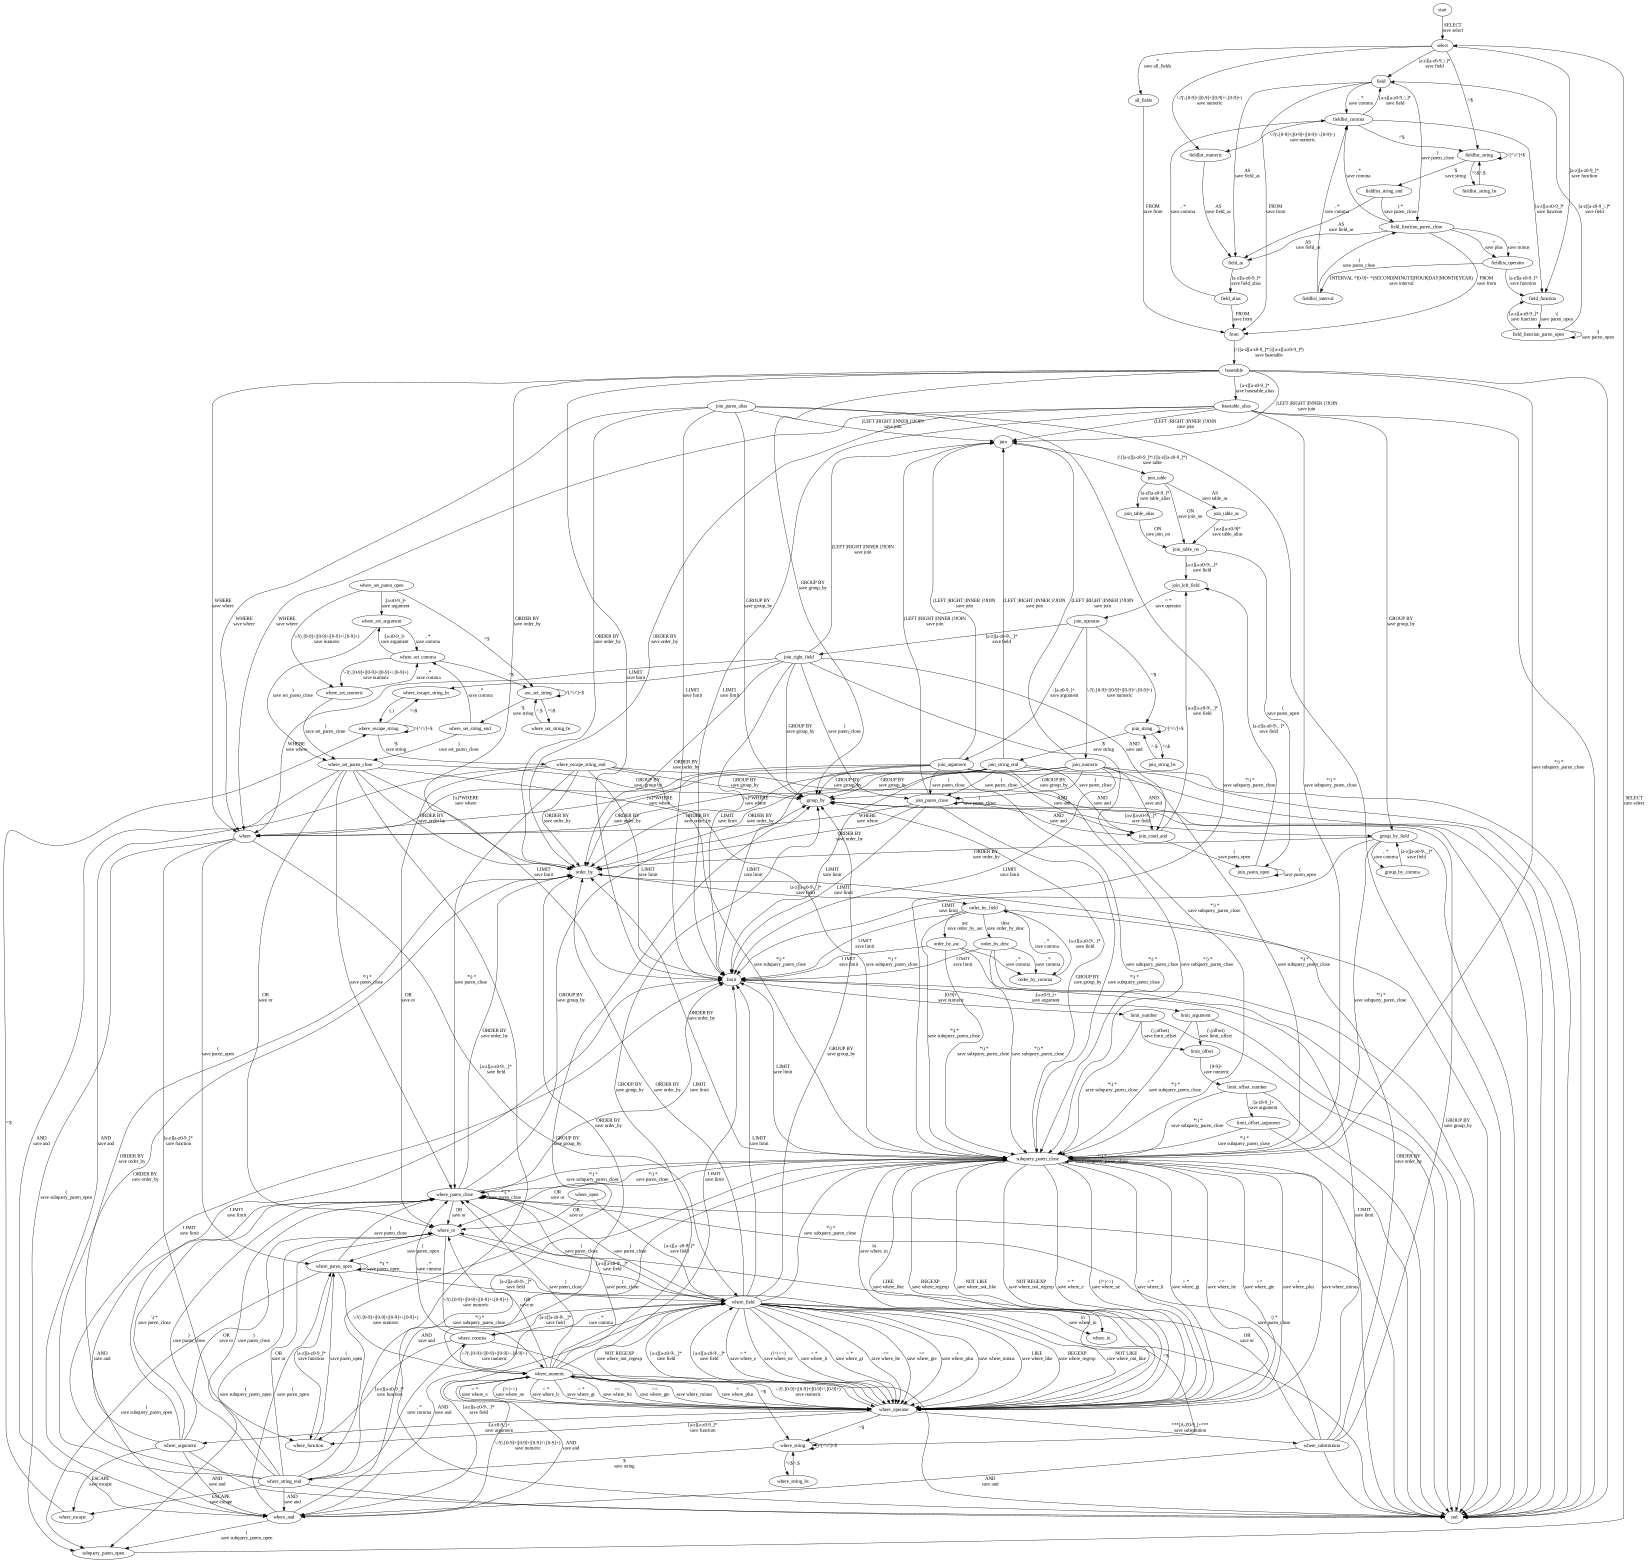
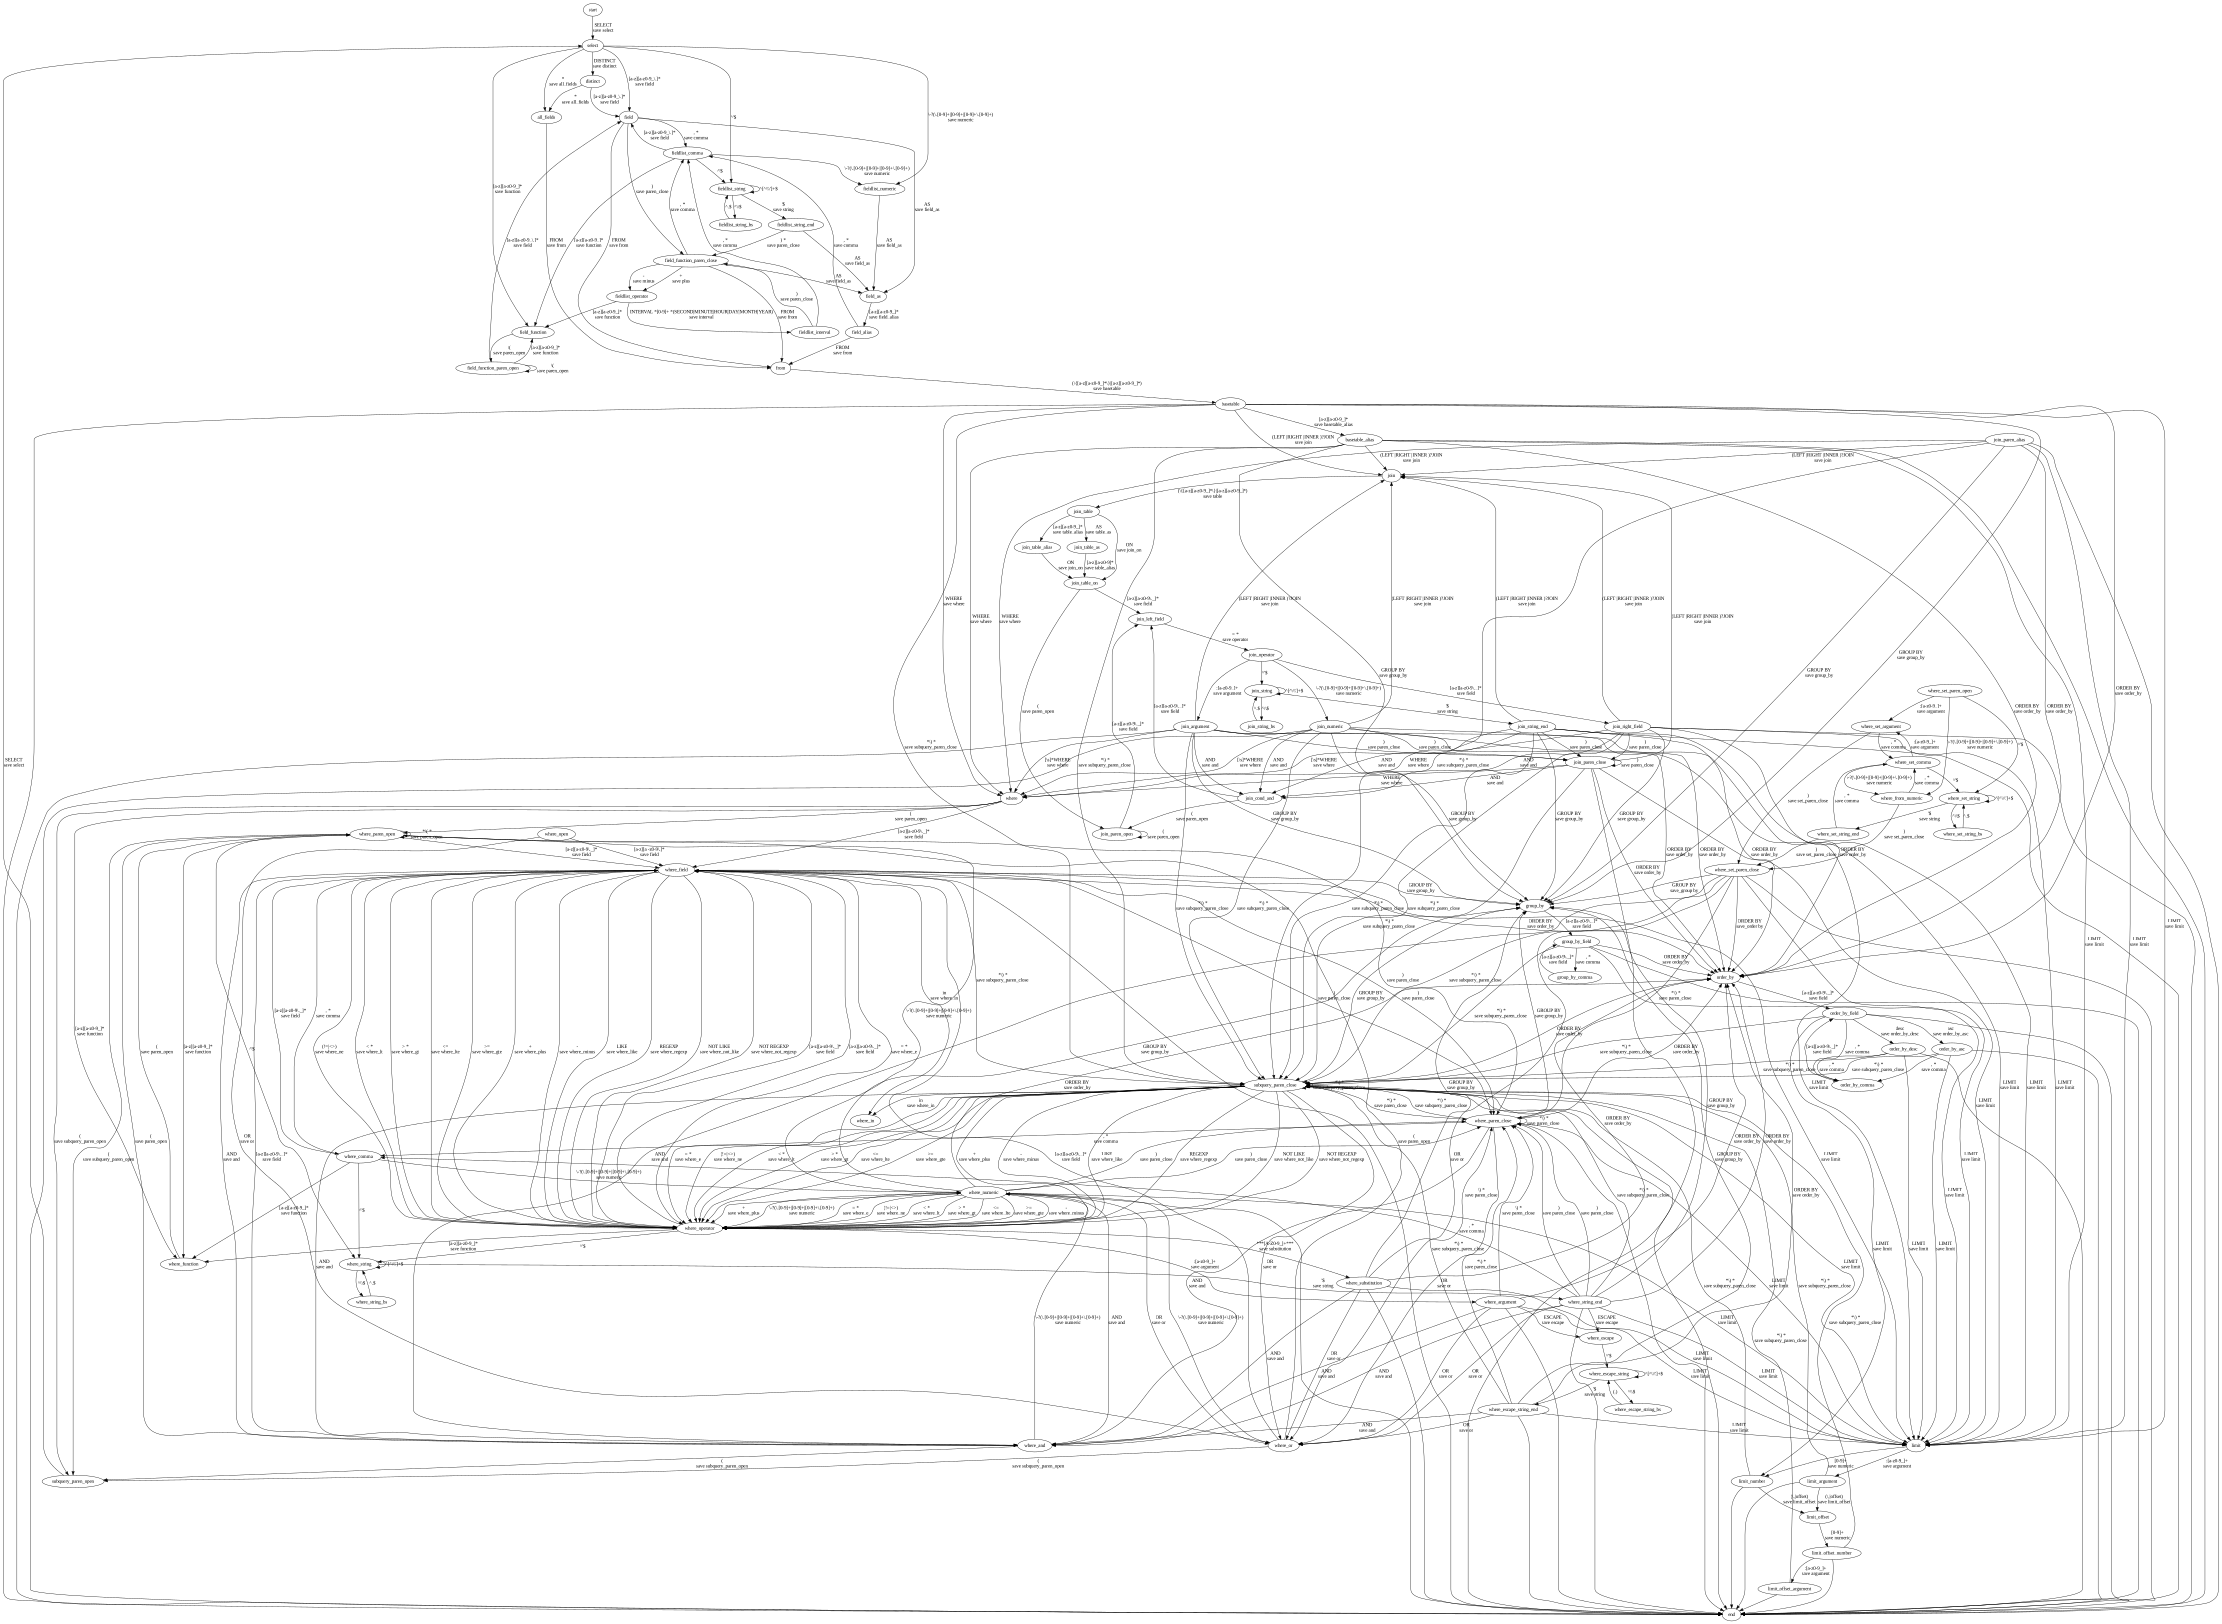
none -> (593, 82)
(1387, 562) -> (1363, 658)
(618, 682) -> (2192, 1167)
(344, 693) -> (1902, 798)
(538, 693) -> (1964, 798)
(857, 937) -> (1872, 1245)
(417, 1276) -> (925, 1139)
(632, 1289) -> (322, 1177)
